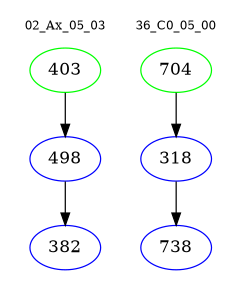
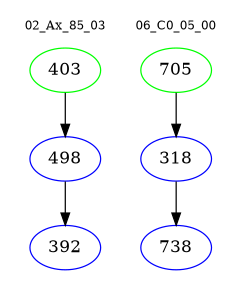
(65, 26) -> (65, 26)
(176, 26) -> (176, 26)
(176, 70) -> (176, 70)
(65, 248) -> (65, 248)
